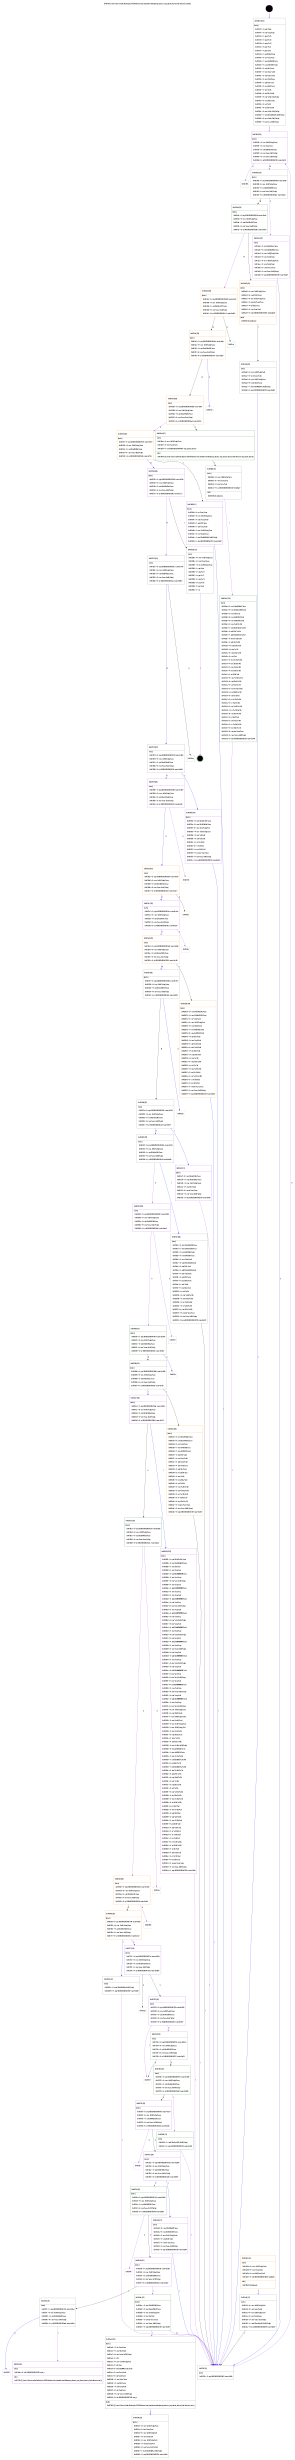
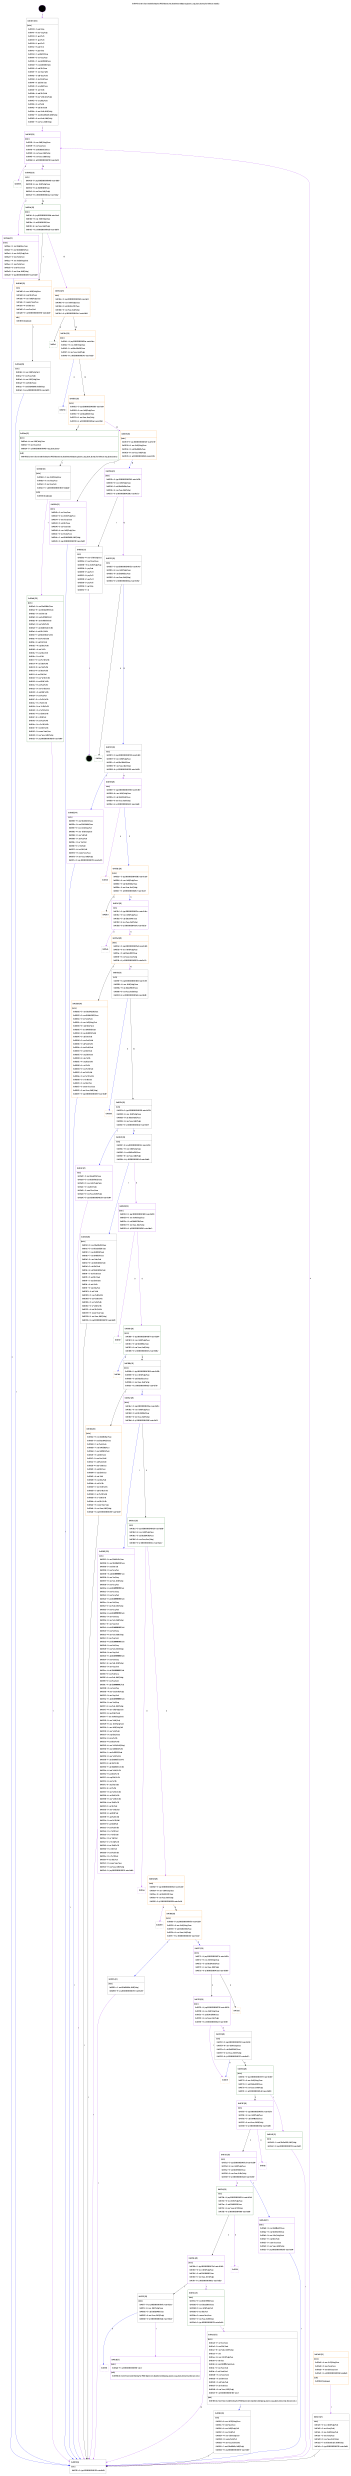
none -> (181, 2463)
